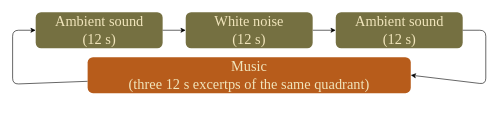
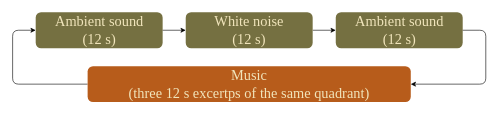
(249, 75) -> (249, 84)
